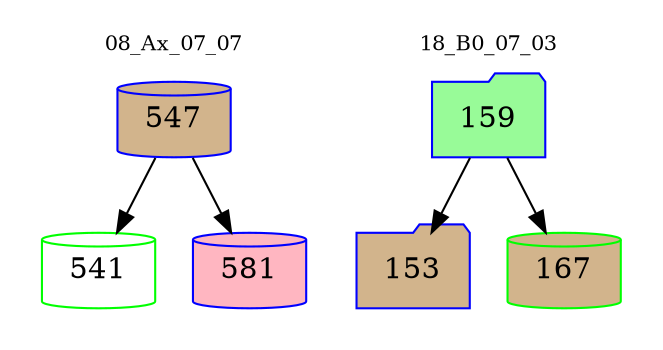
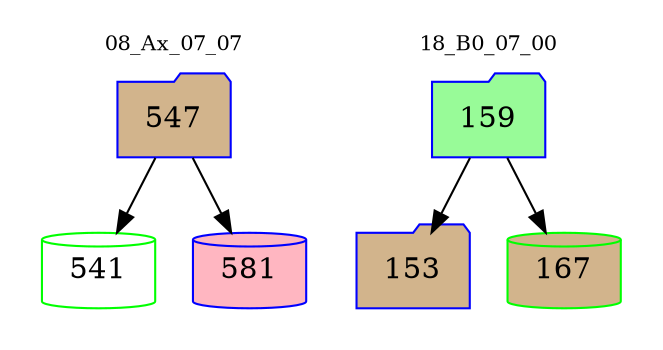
(489, 45) -> (489, 45)
(174, 120) -> (174, 120)
